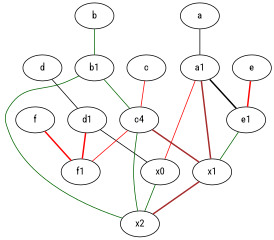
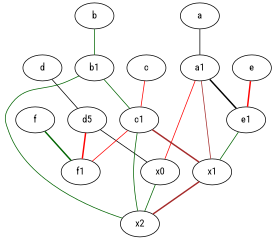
(87, 120) -> (87, 120)
(139, 120) -> (139, 120)
(206, 120) -> (206, 120)
(58, 146) -> (58, 146)
